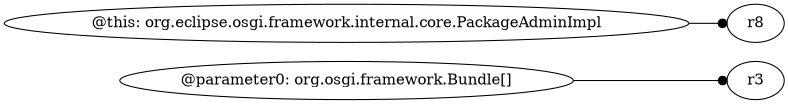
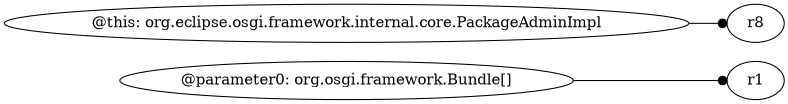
(756, 81) -> (756, 81)
